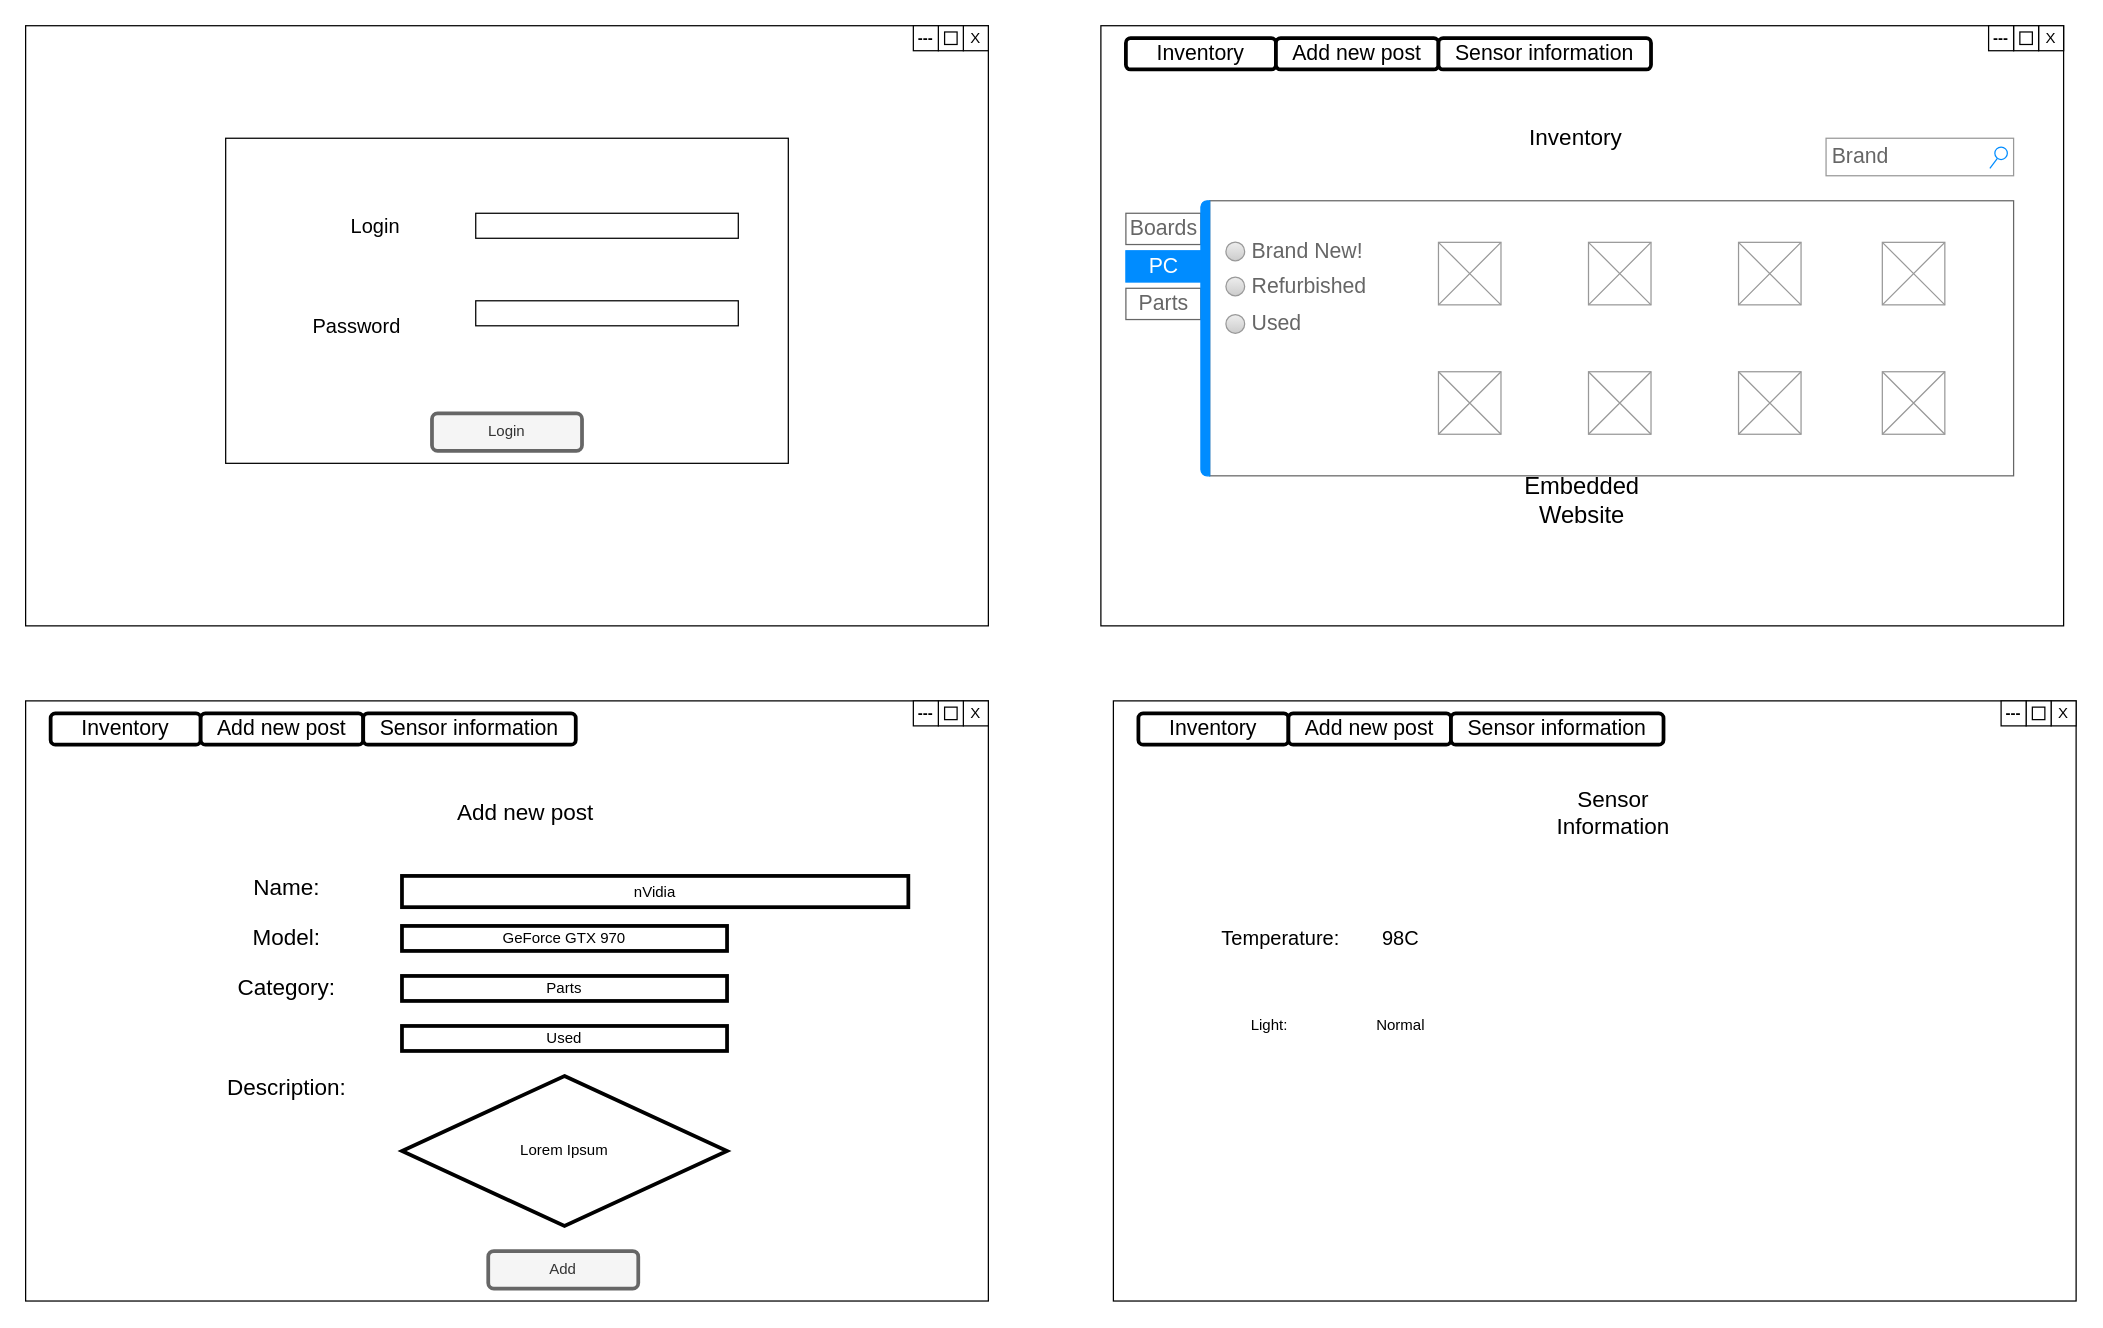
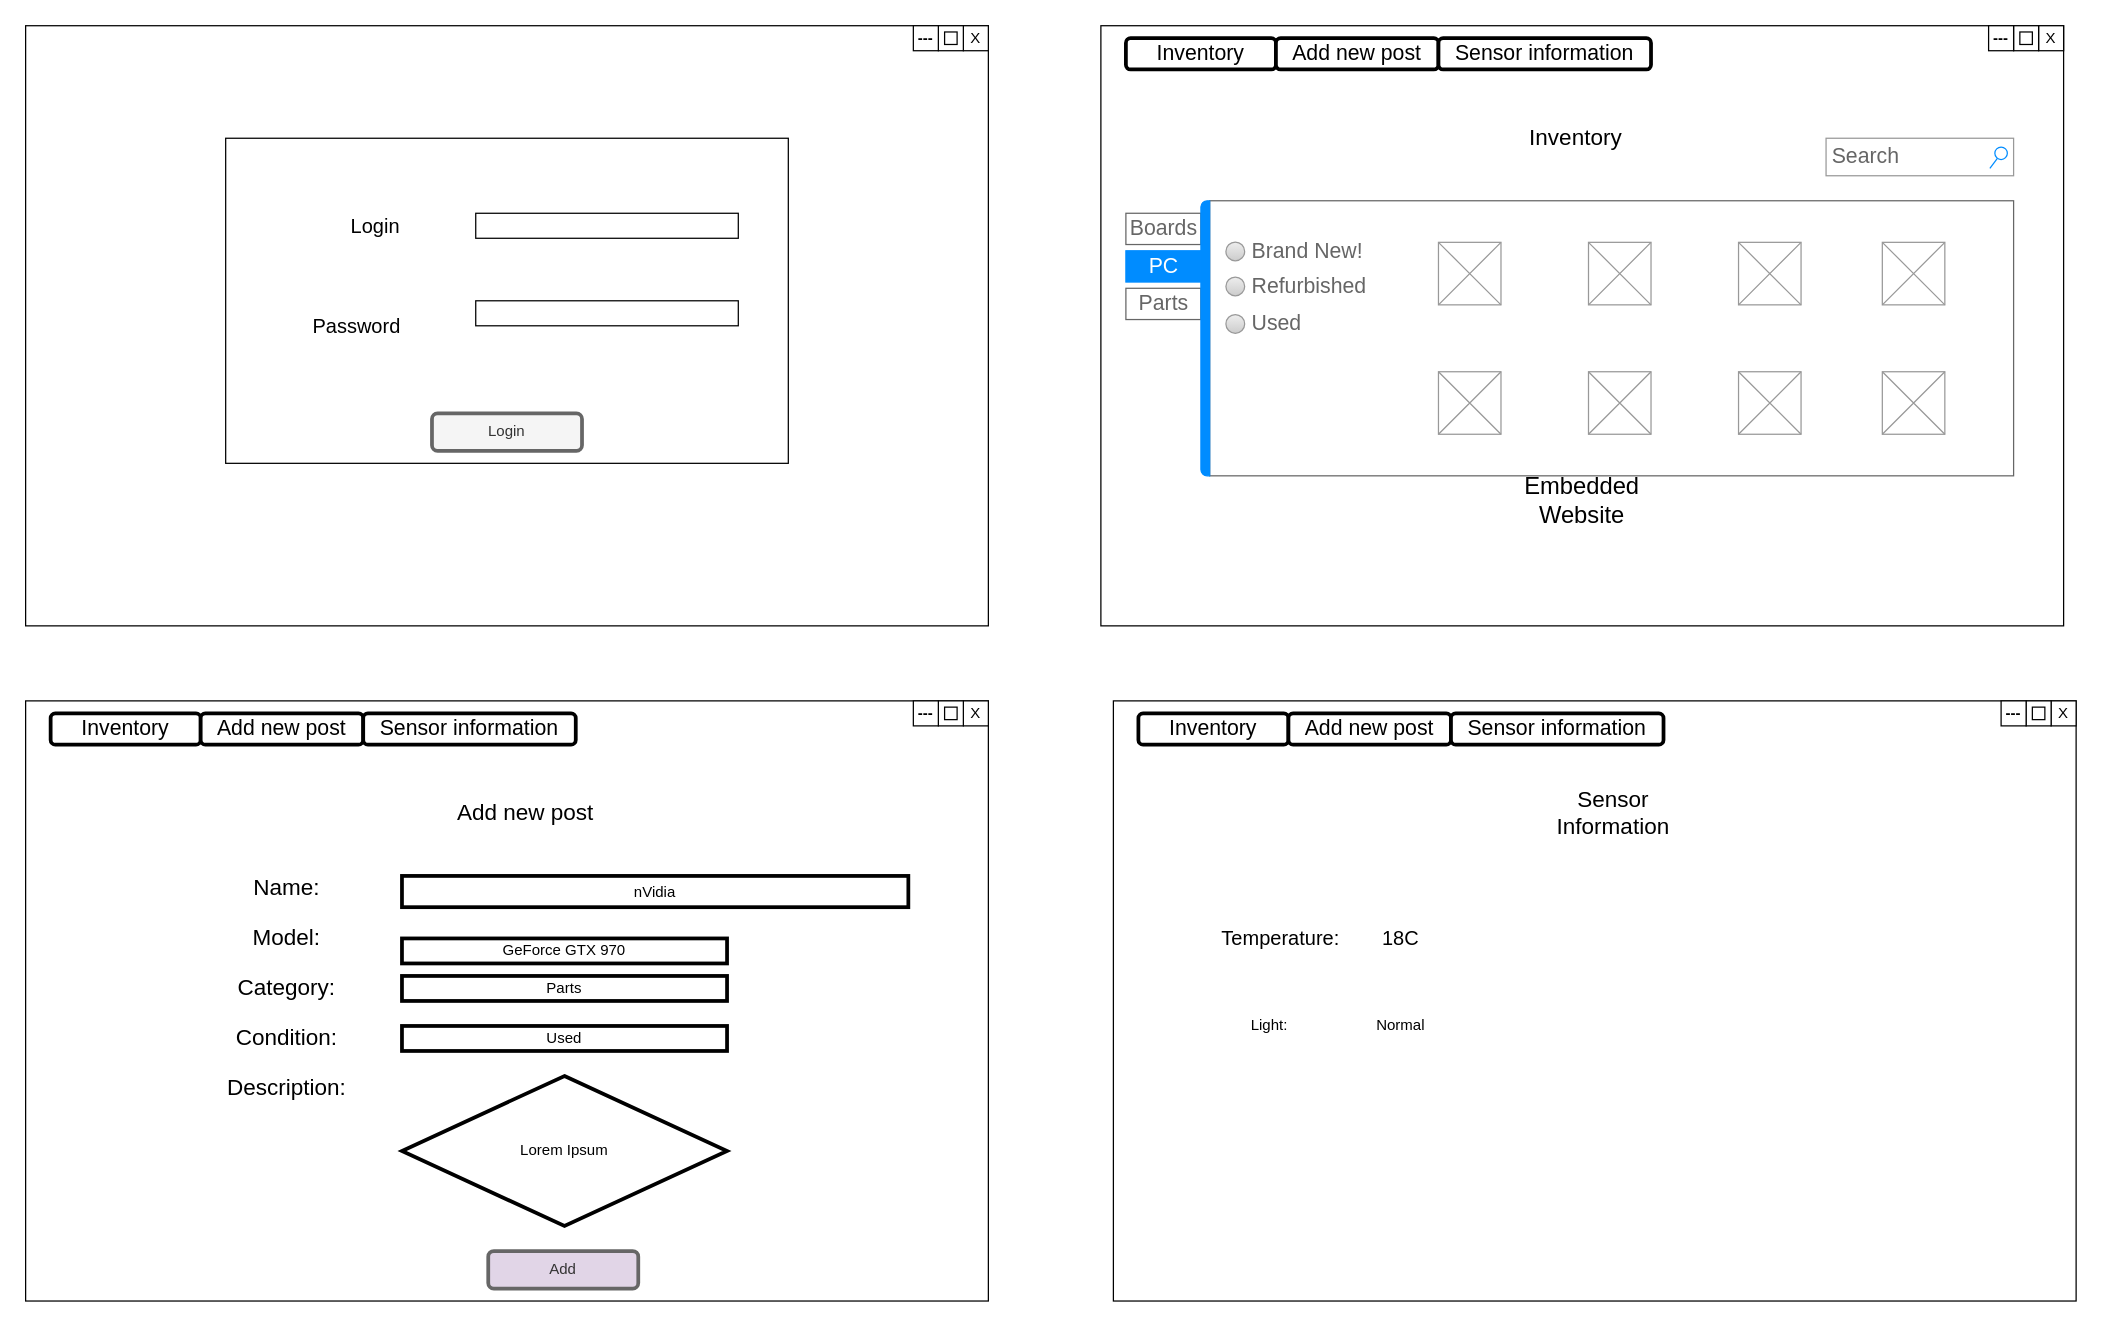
(1862, 157) -> (1868, 157)
(564, 938) -> (564, 951)
(1401, 938) -> (1401, 938)
none -> (287, 1038)
(563, 1269) -> (563, 1269)
